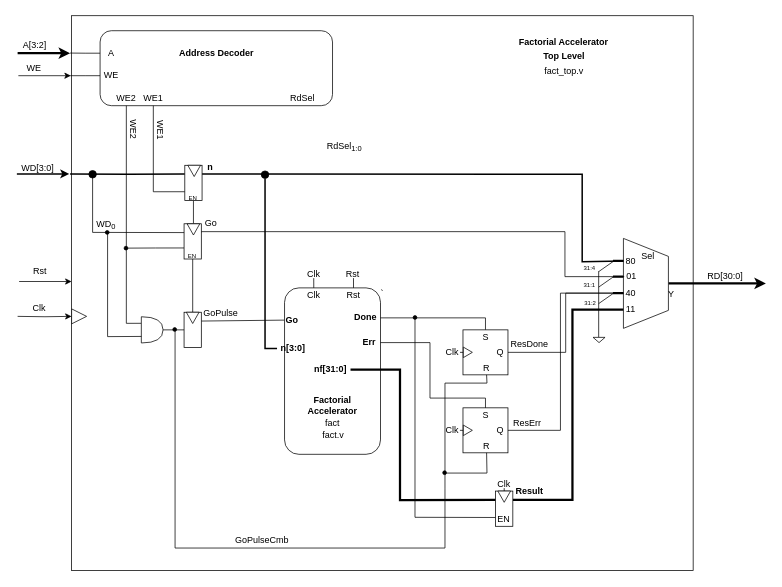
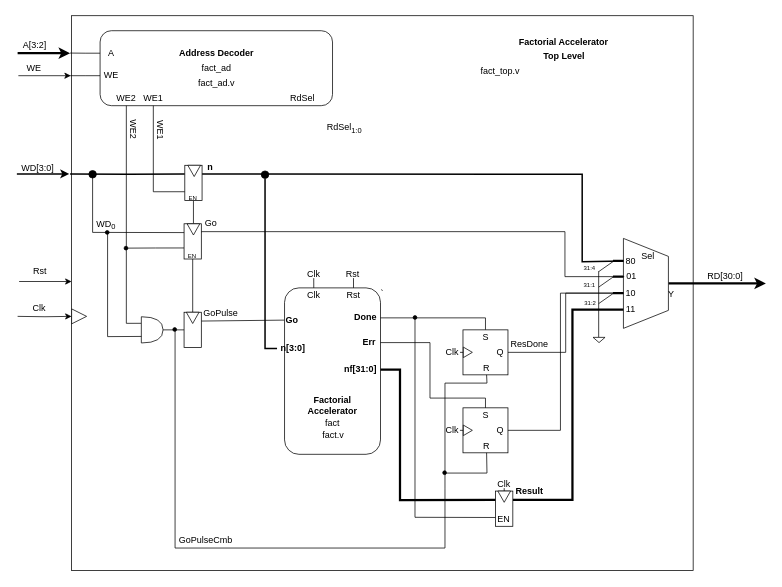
none -> (216, 68)
(564, 71) -> (500, 71)
none -> (216, 83)
(345, 147) -> (345, 128)
(631, 293) -> (631, 293)
(331, 369) -> (361, 369)
(527, 423) -> none
(262, 540) -> (206, 540)
